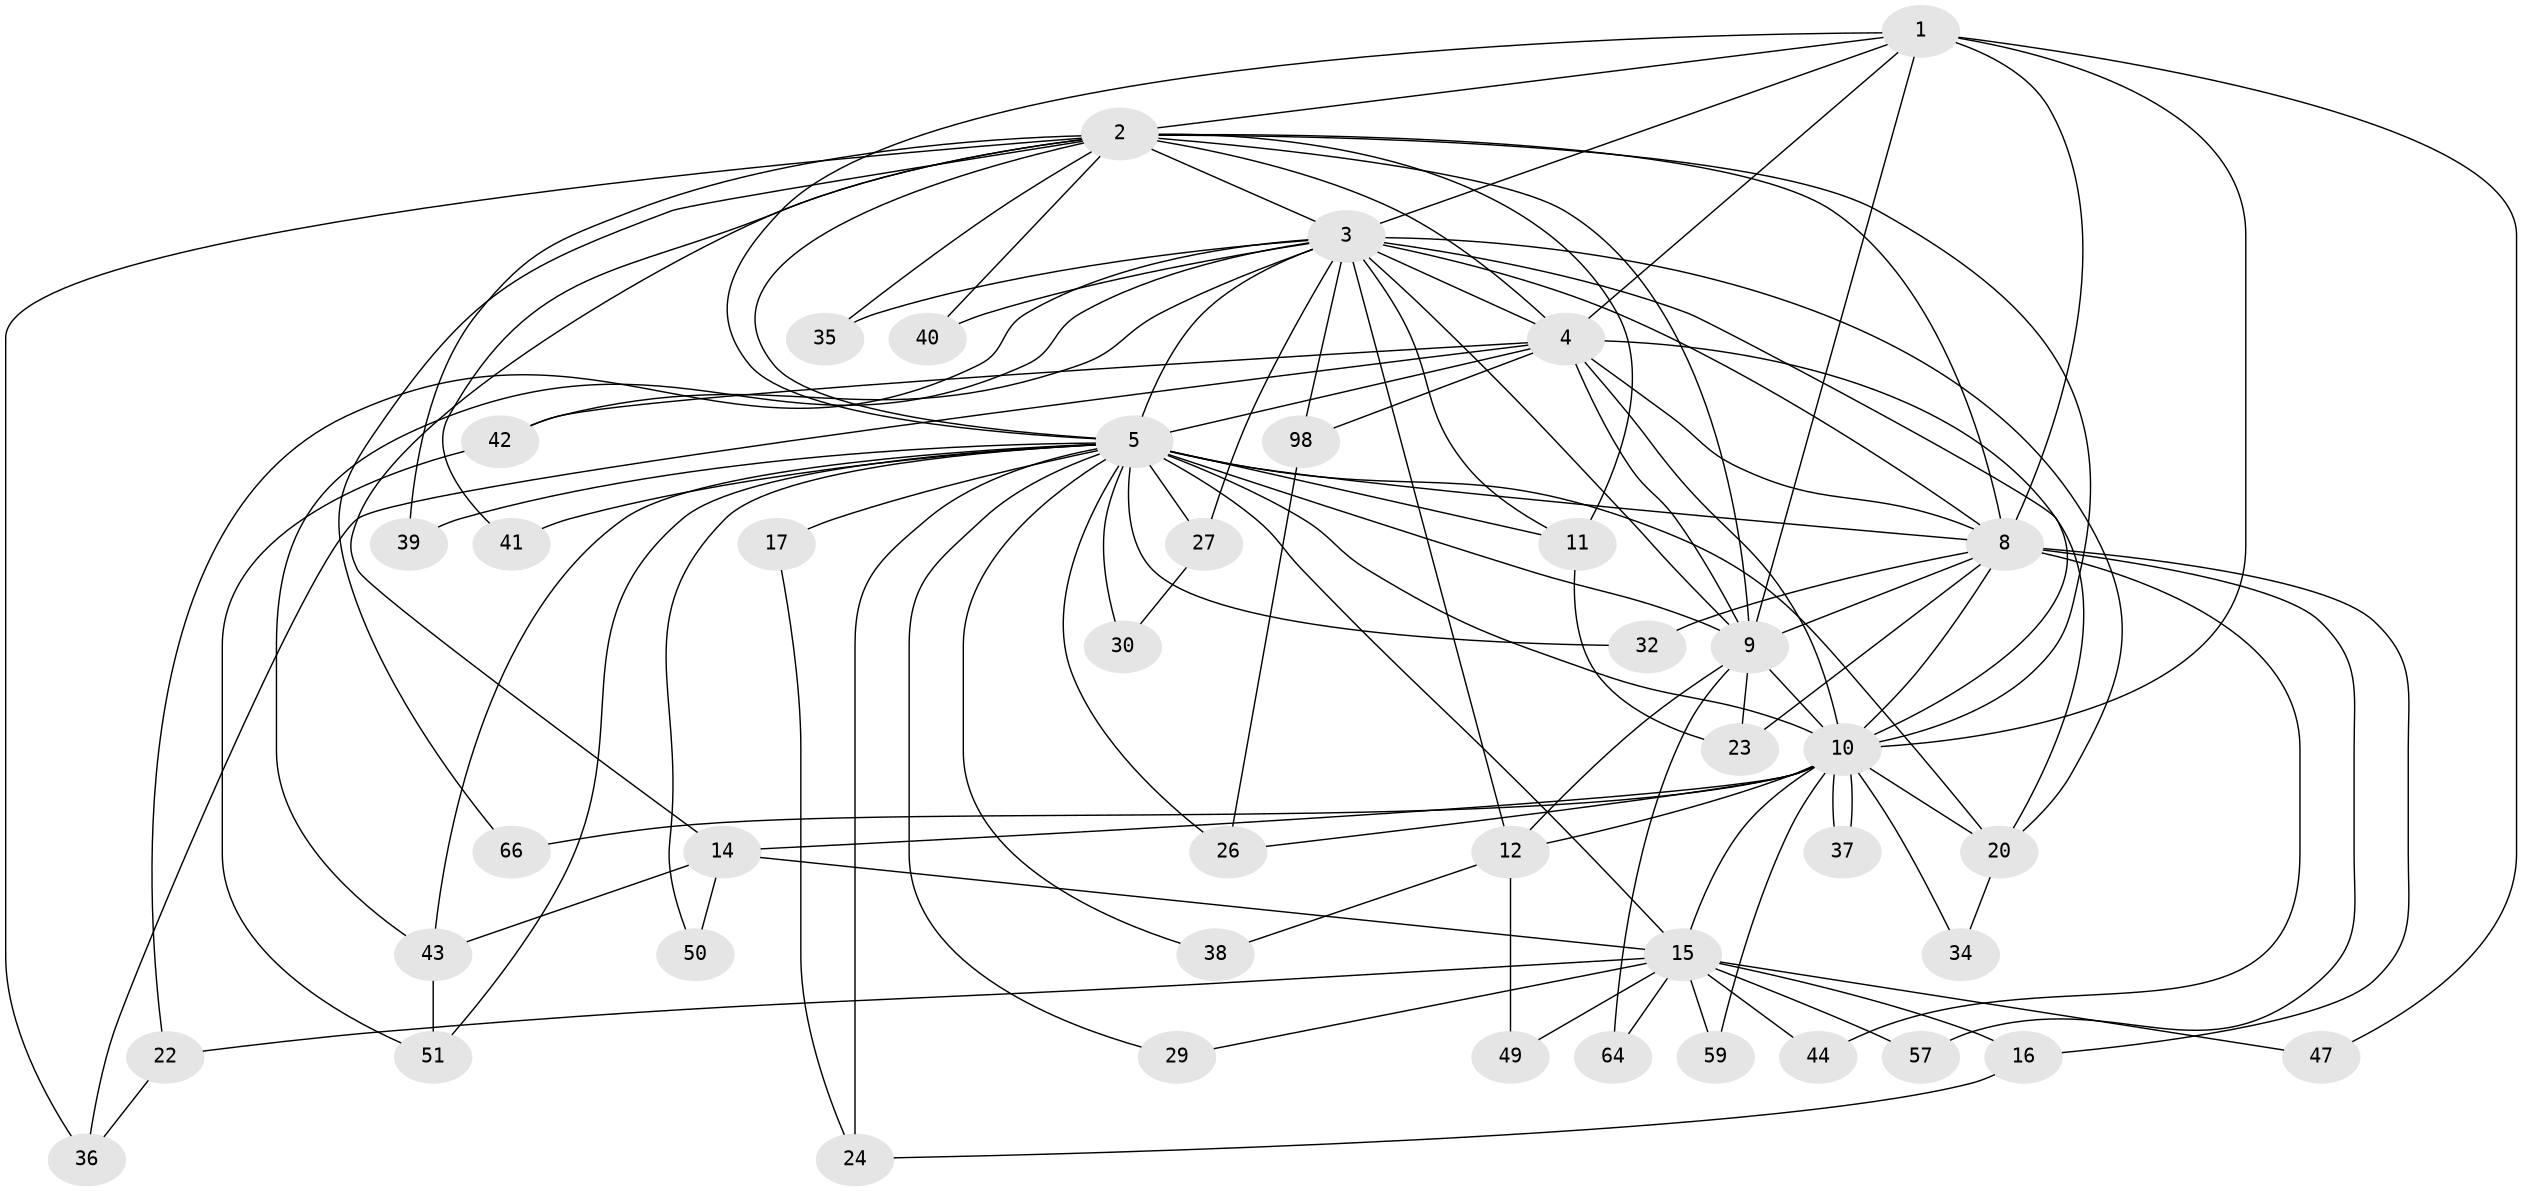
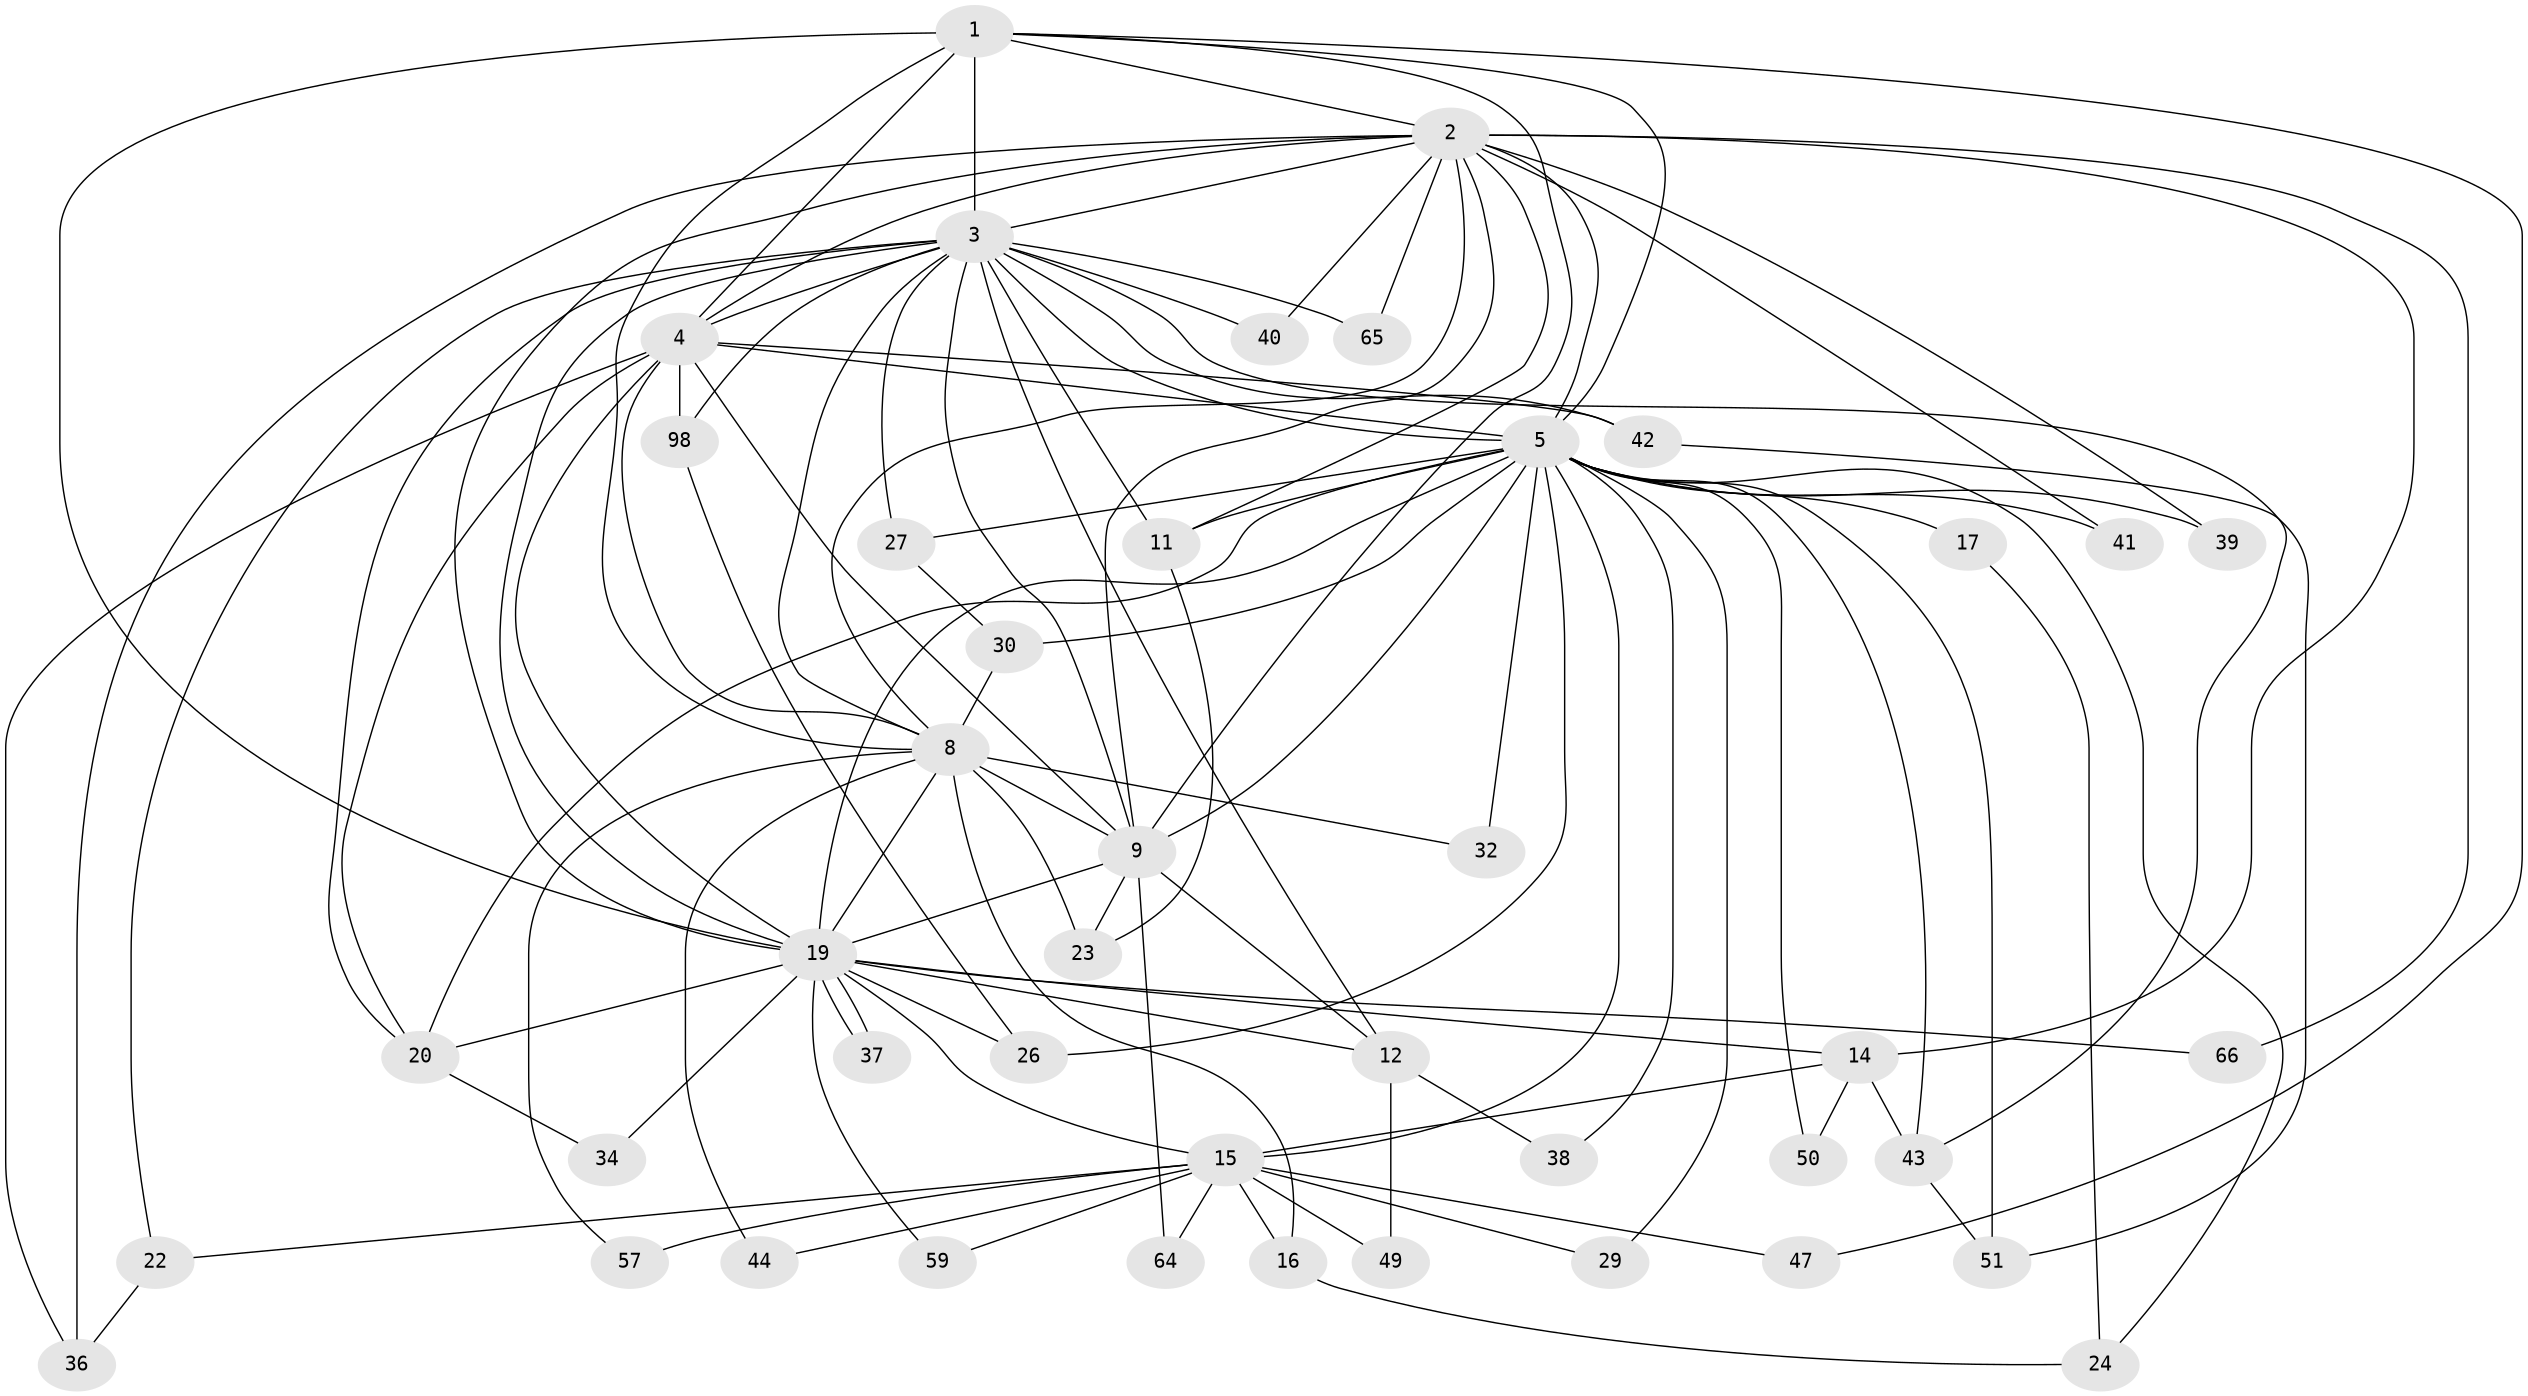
(825, 339) -> (1372, 339)
(1647, 511) -> (982, 690)
(1843, 750) -> (818, 955)
